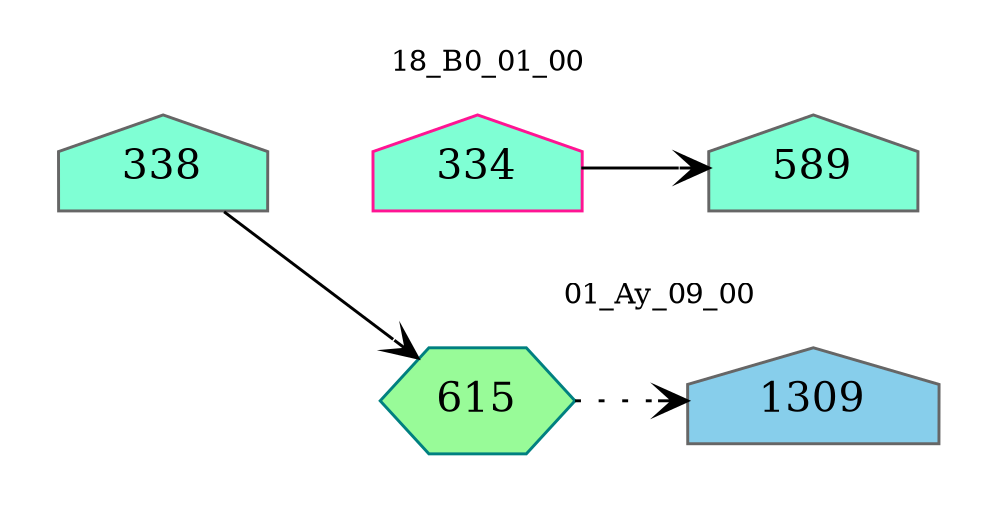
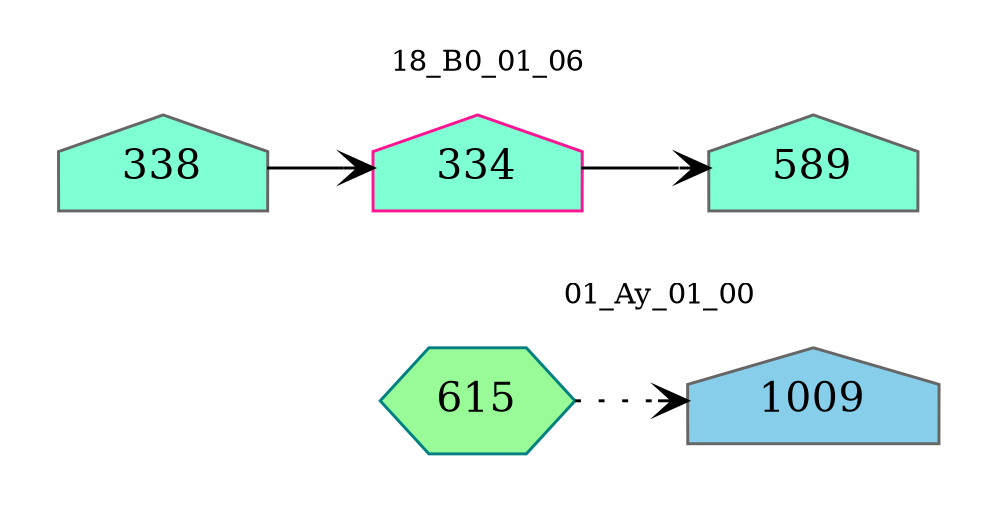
(488, 63) -> (488, 63)
(309, 276) -> (305, 168)
(660, 296) -> (660, 296)
(813, 401) -> (813, 401)
